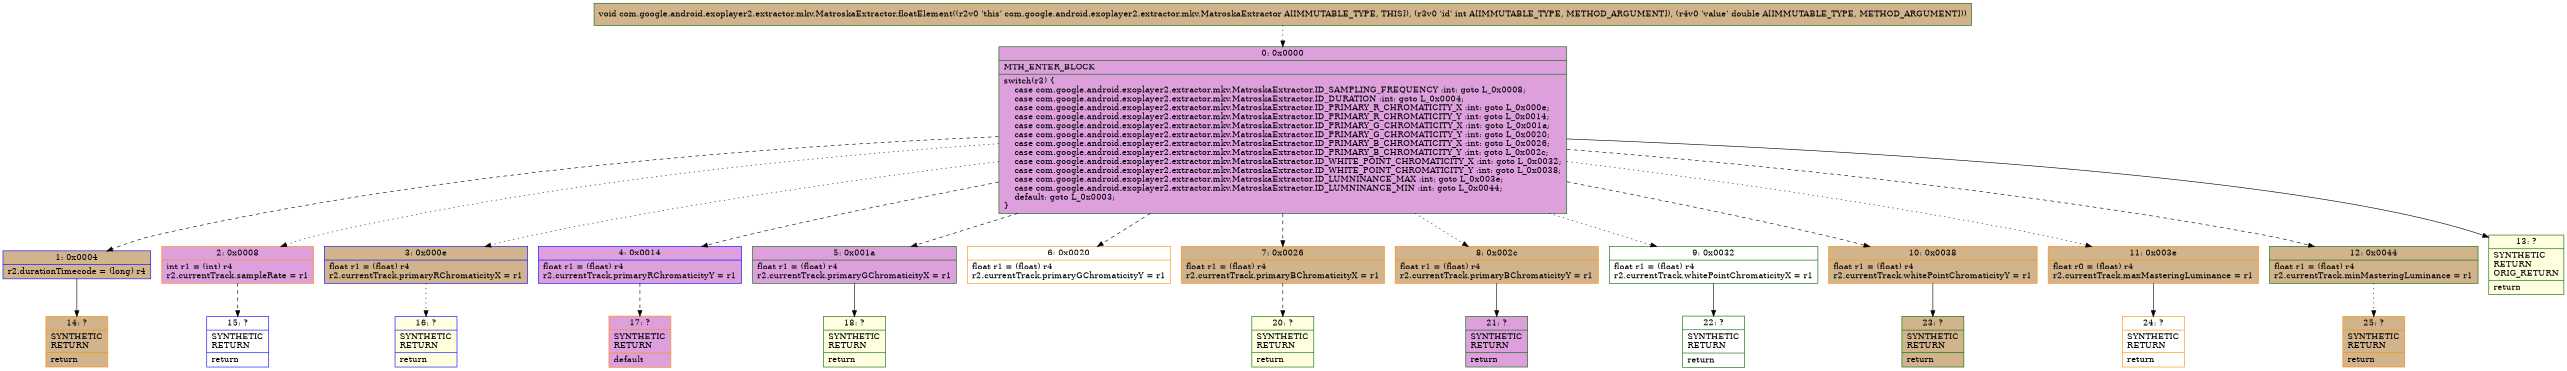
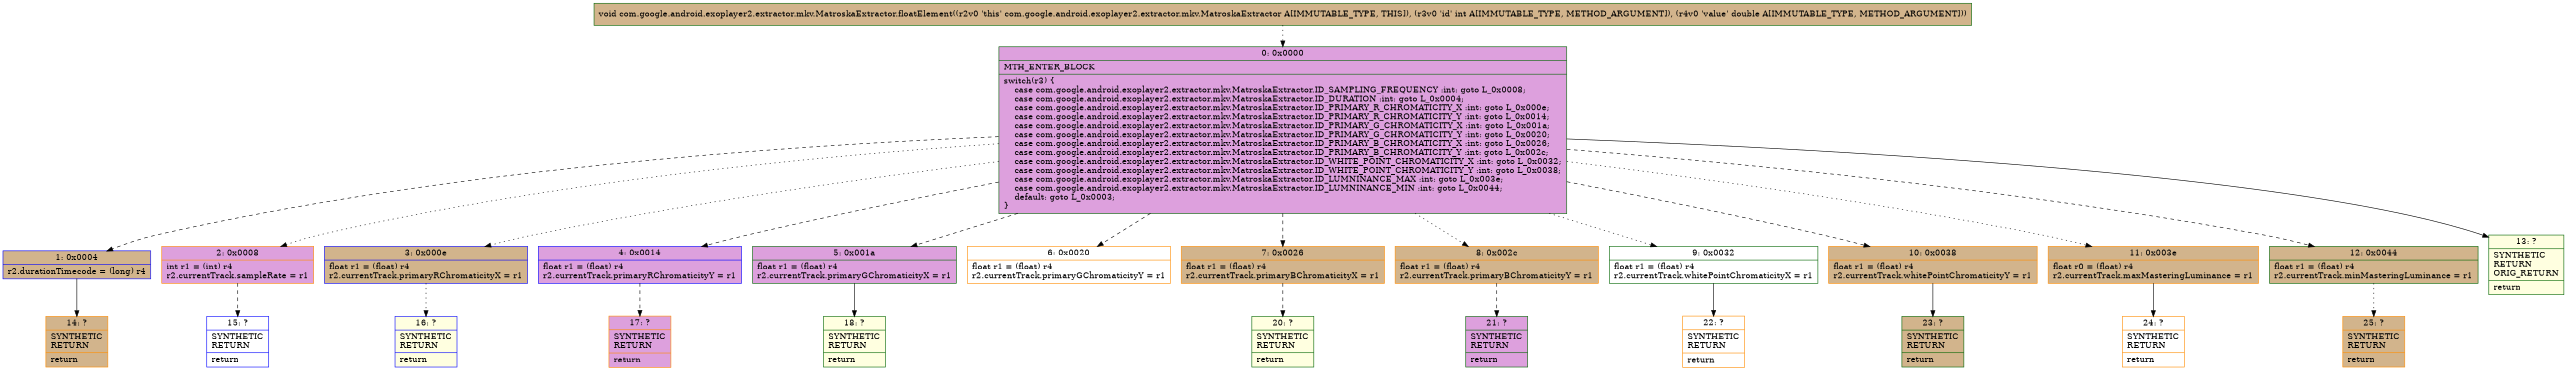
(1497, 297) -> (1497, 297)
(1714, 342) -> (1714, 342)
(629, 360) -> (627, 360)
